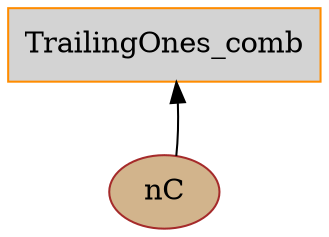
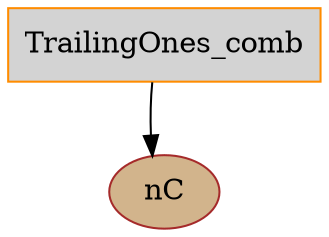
(178, 130) -> (151, 109)
